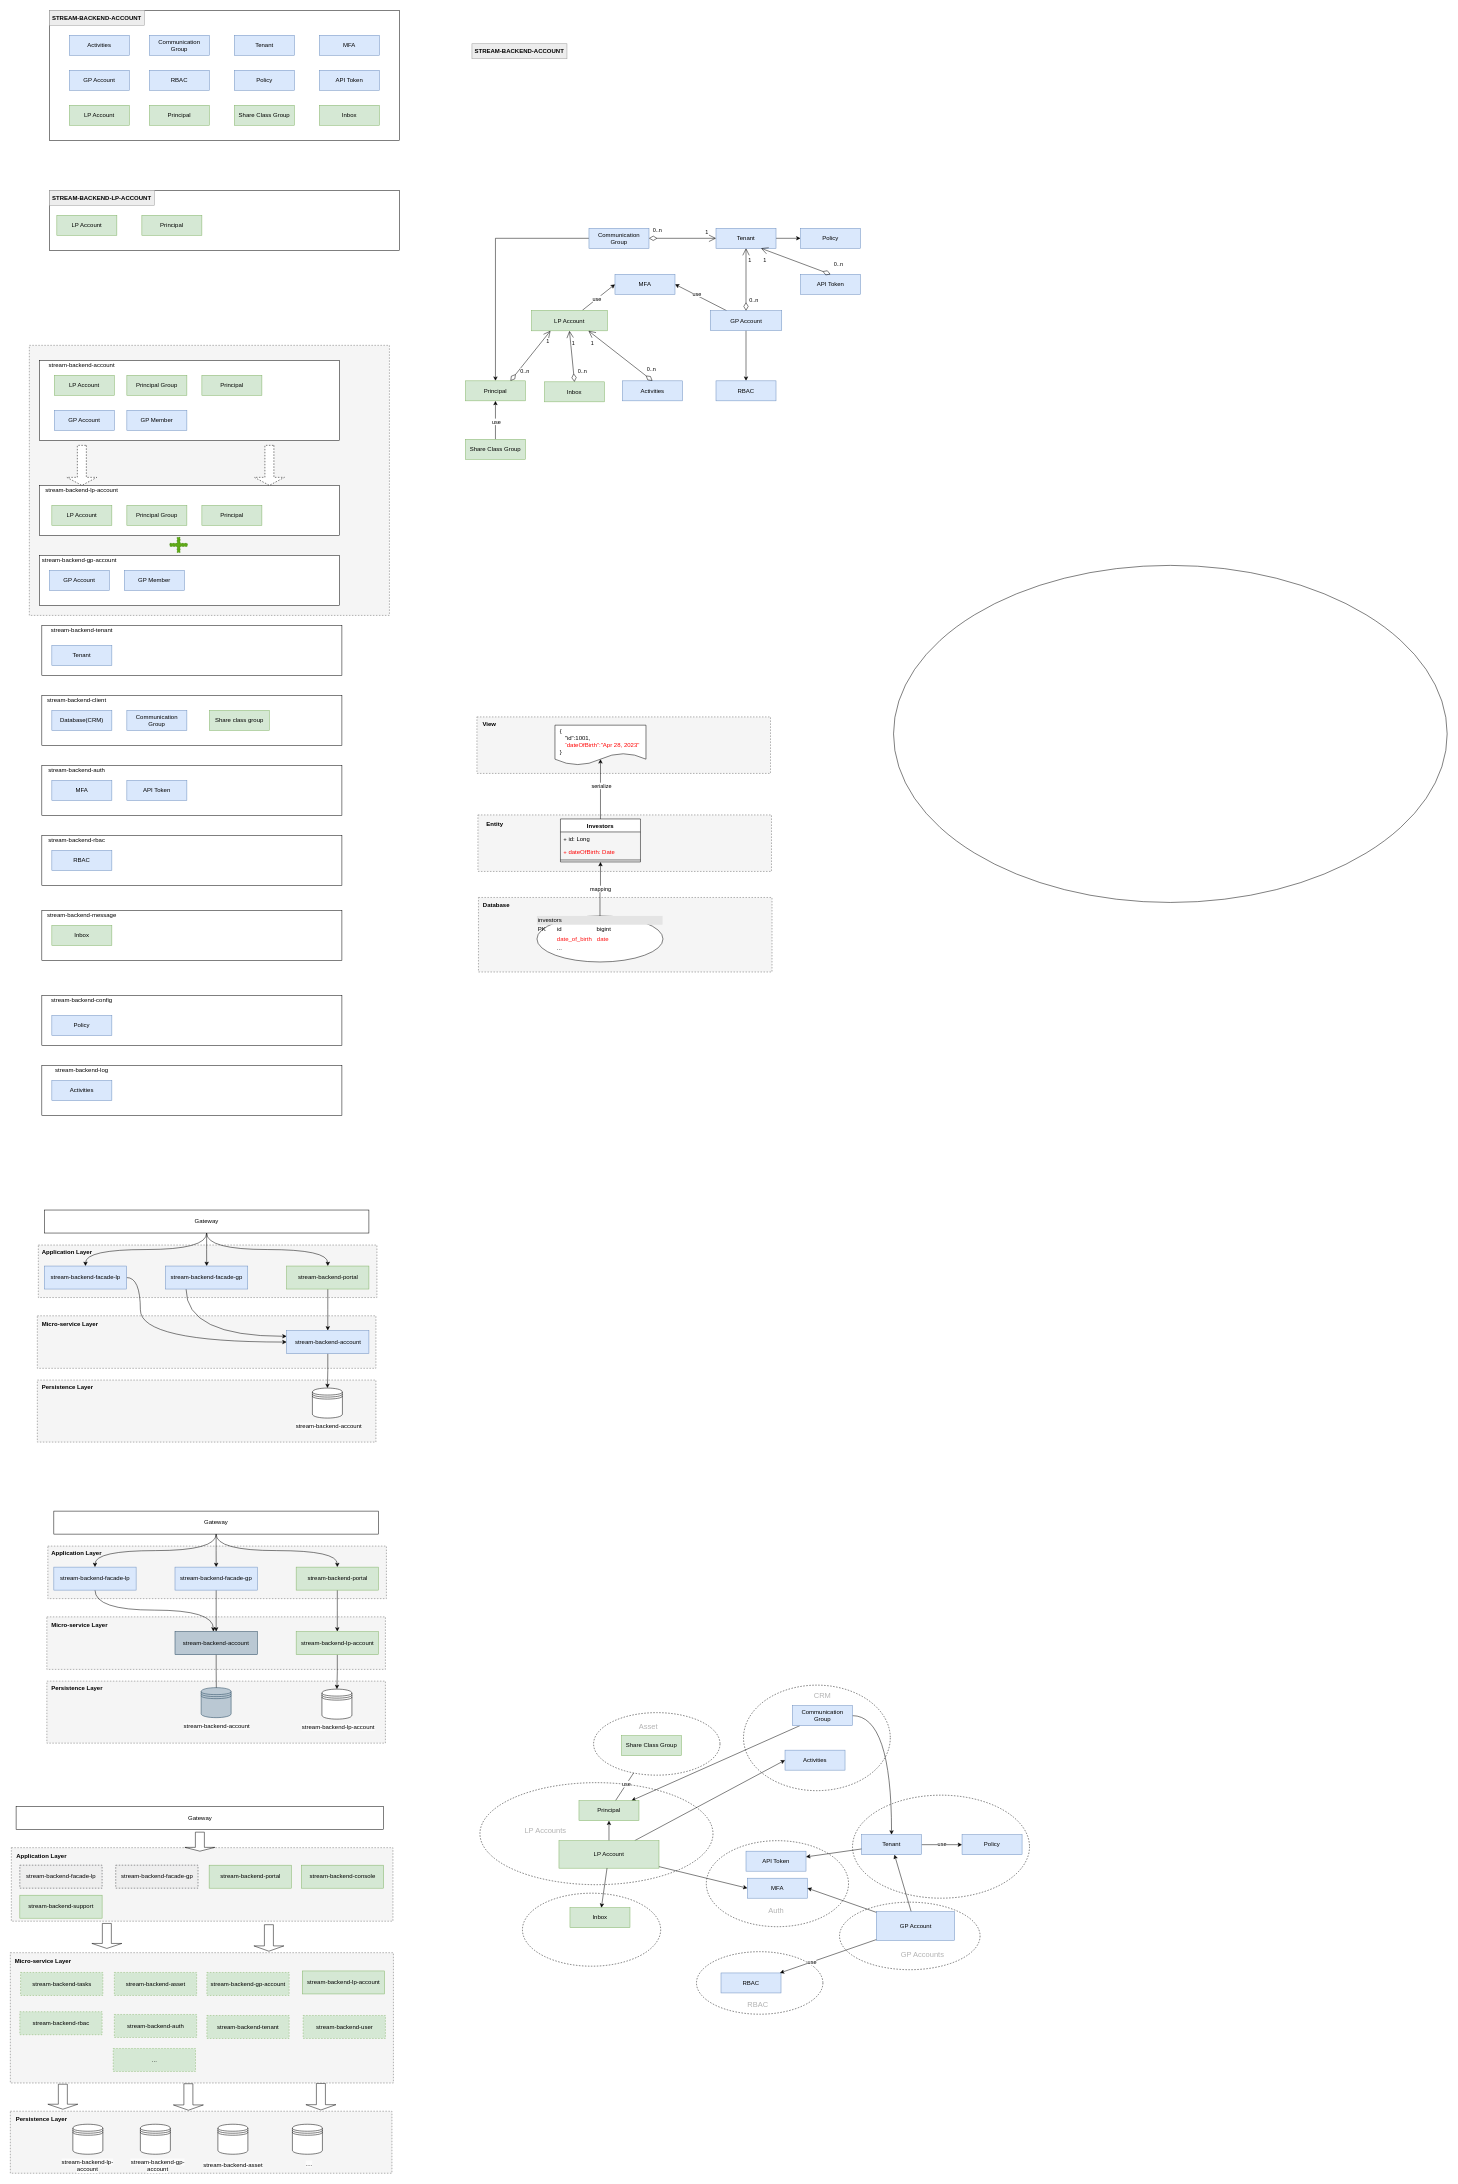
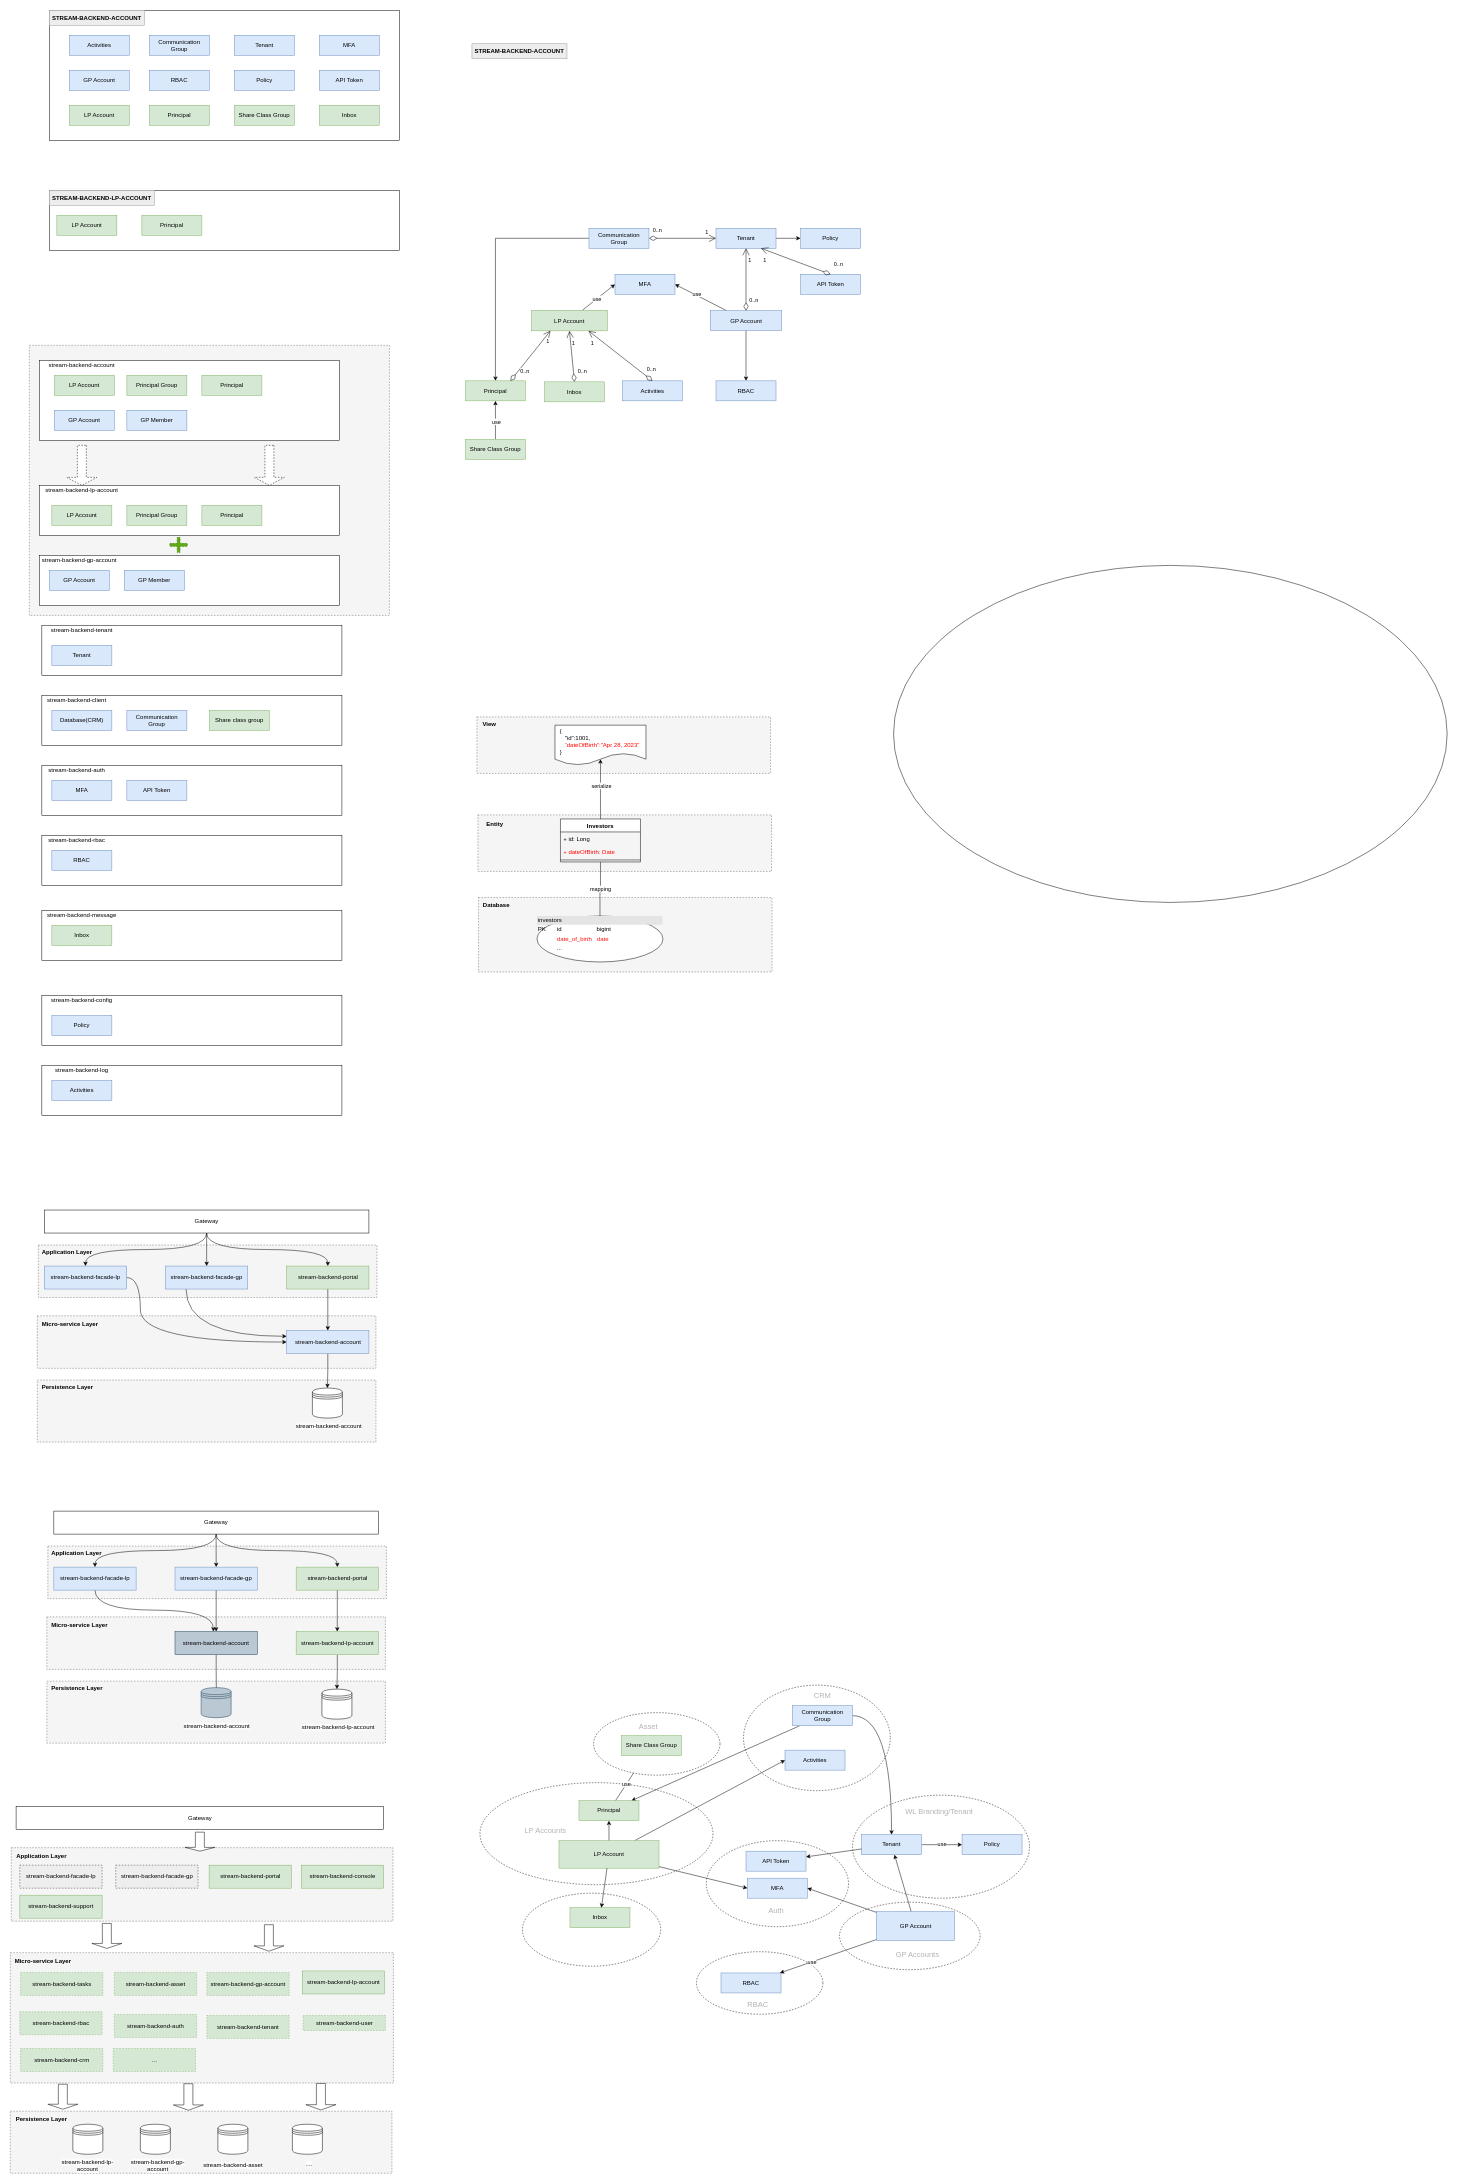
(600, 866) -> (600, 865)
none -> (939, 1811)
(922, 1954) -> (917, 1954)
(344, 2027) -> (344, 2023)
none -> (62, 2060)
